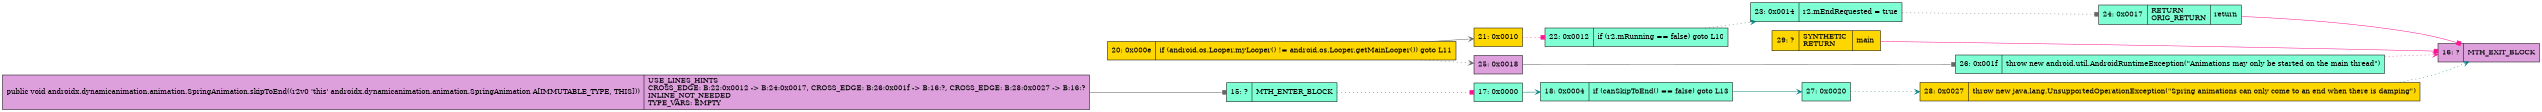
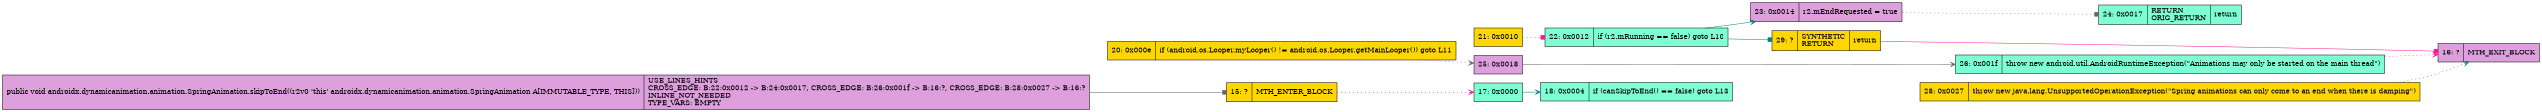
(1826, 12) -> (1826, 12)
(2349, 24) -> none
(1728, 25) -> (1728, 25)
none -> (1748, 39)
(1447, 40) -> none
(1866, 40) -> (1865, 40)
(1736, 65) -> (1736, 65)
(1282, 92) -> (1282, 92)
(1403, 92) -> (1403, 92)
(1826, 92) -> none
